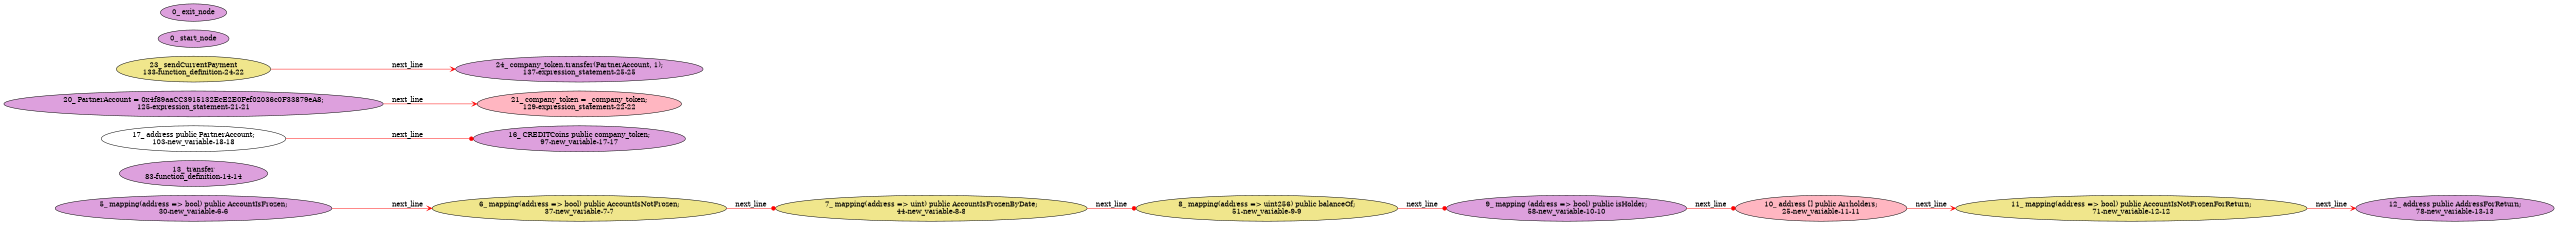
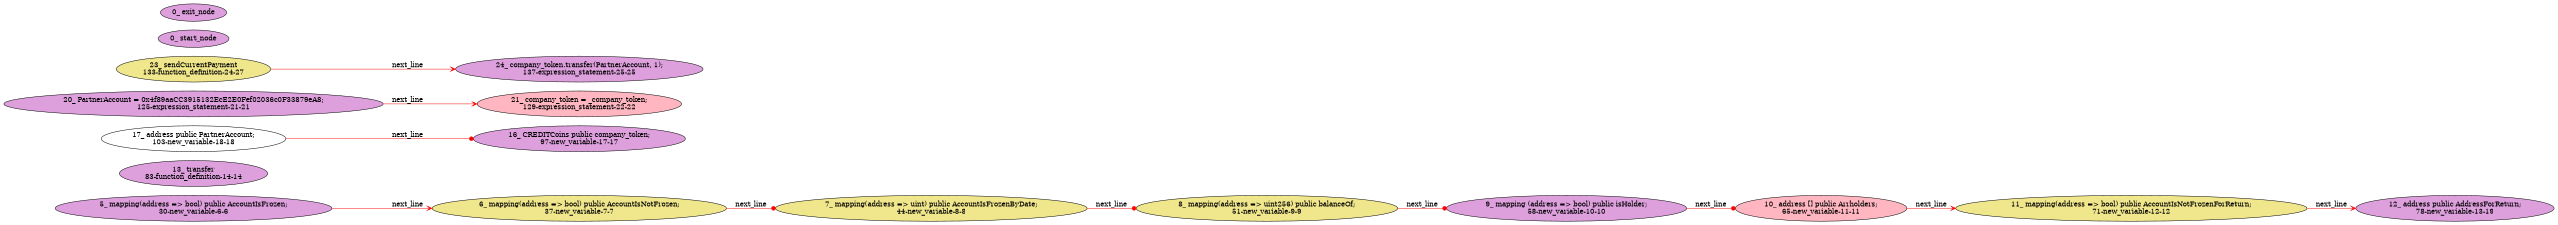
(194, 69) -> (194, 69)
(1821, 208) -> (1821, 208)
(2455, 208) -> (2455, 208)
